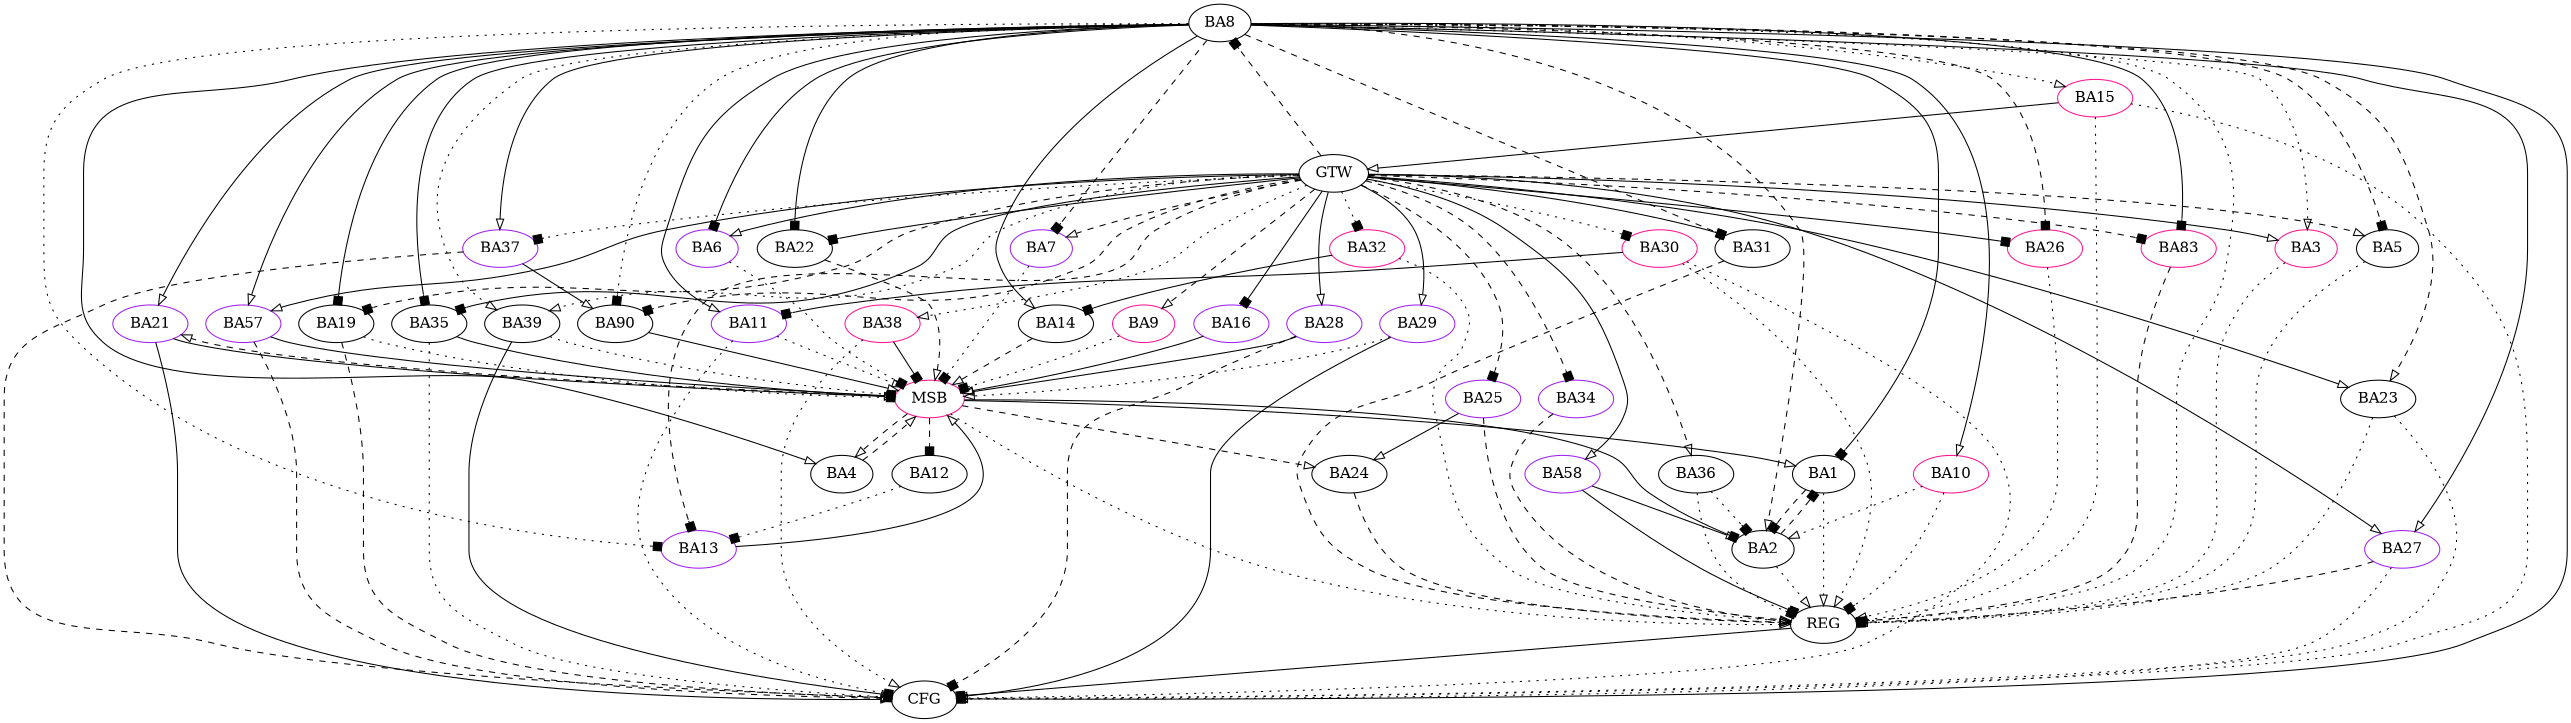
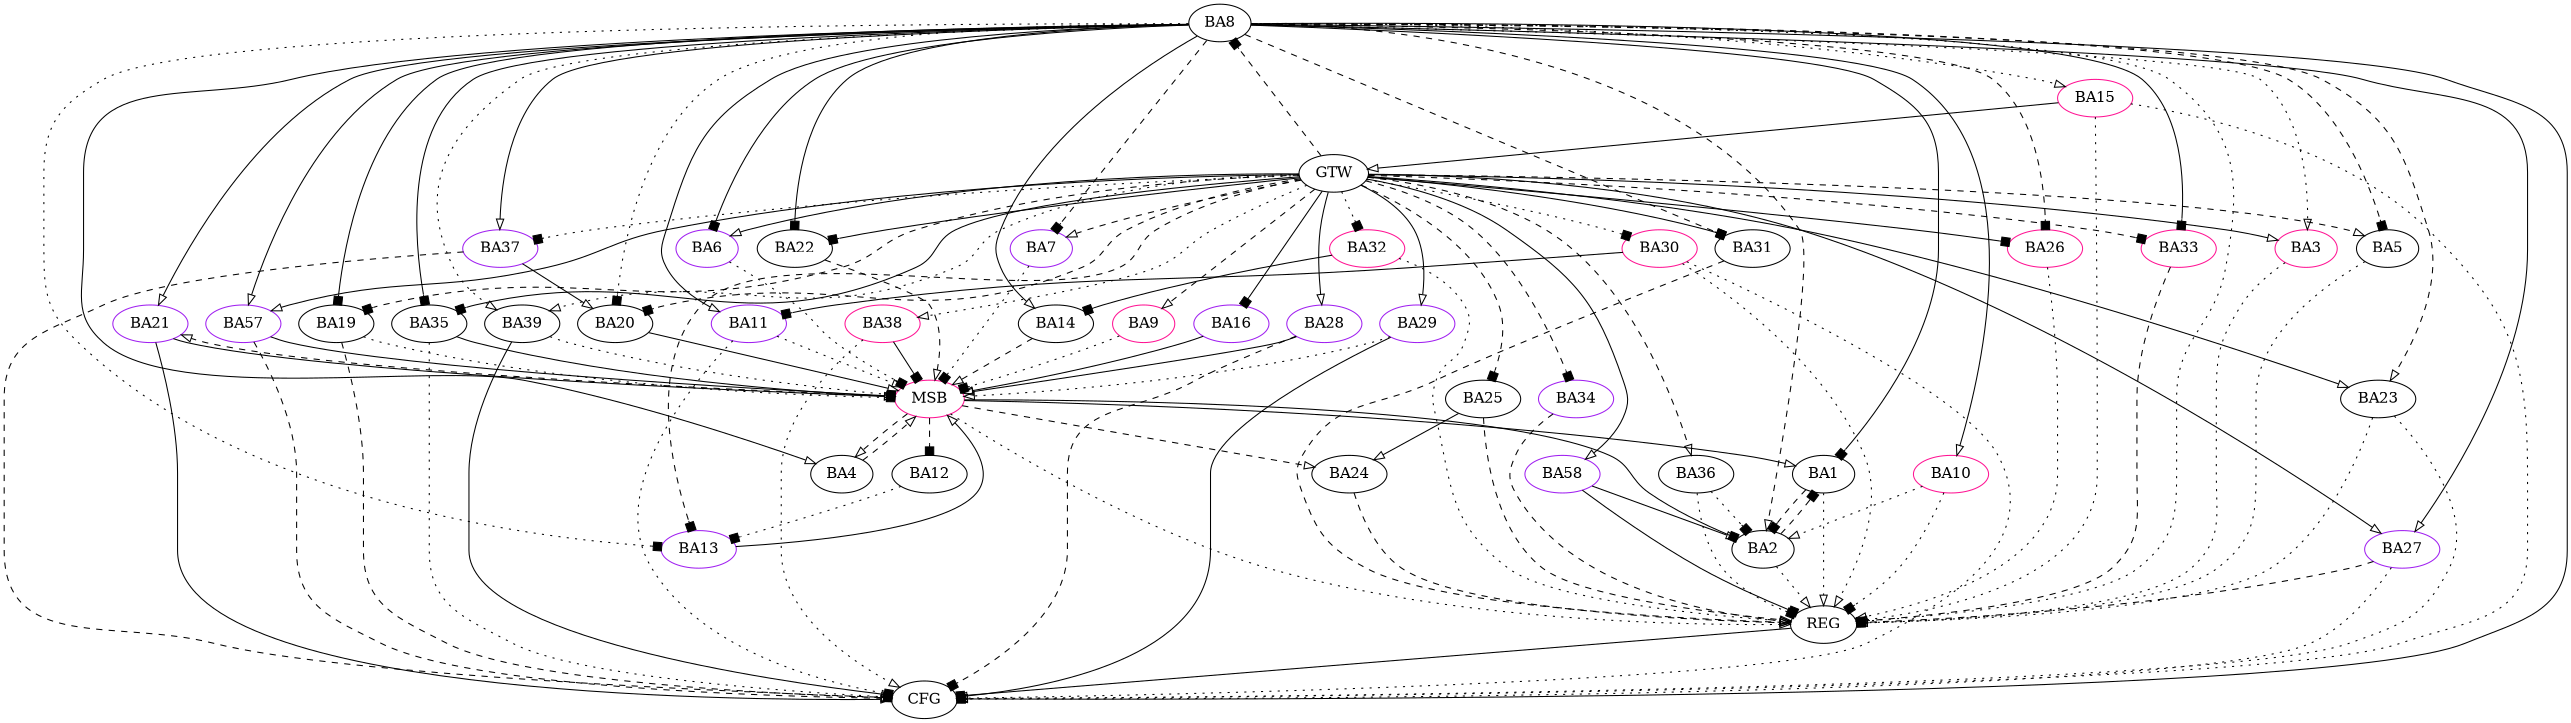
(2179, 249) -> (2179, 249)
(615, 324) -> (615, 324)
(1483, 399) -> (1483, 399)
